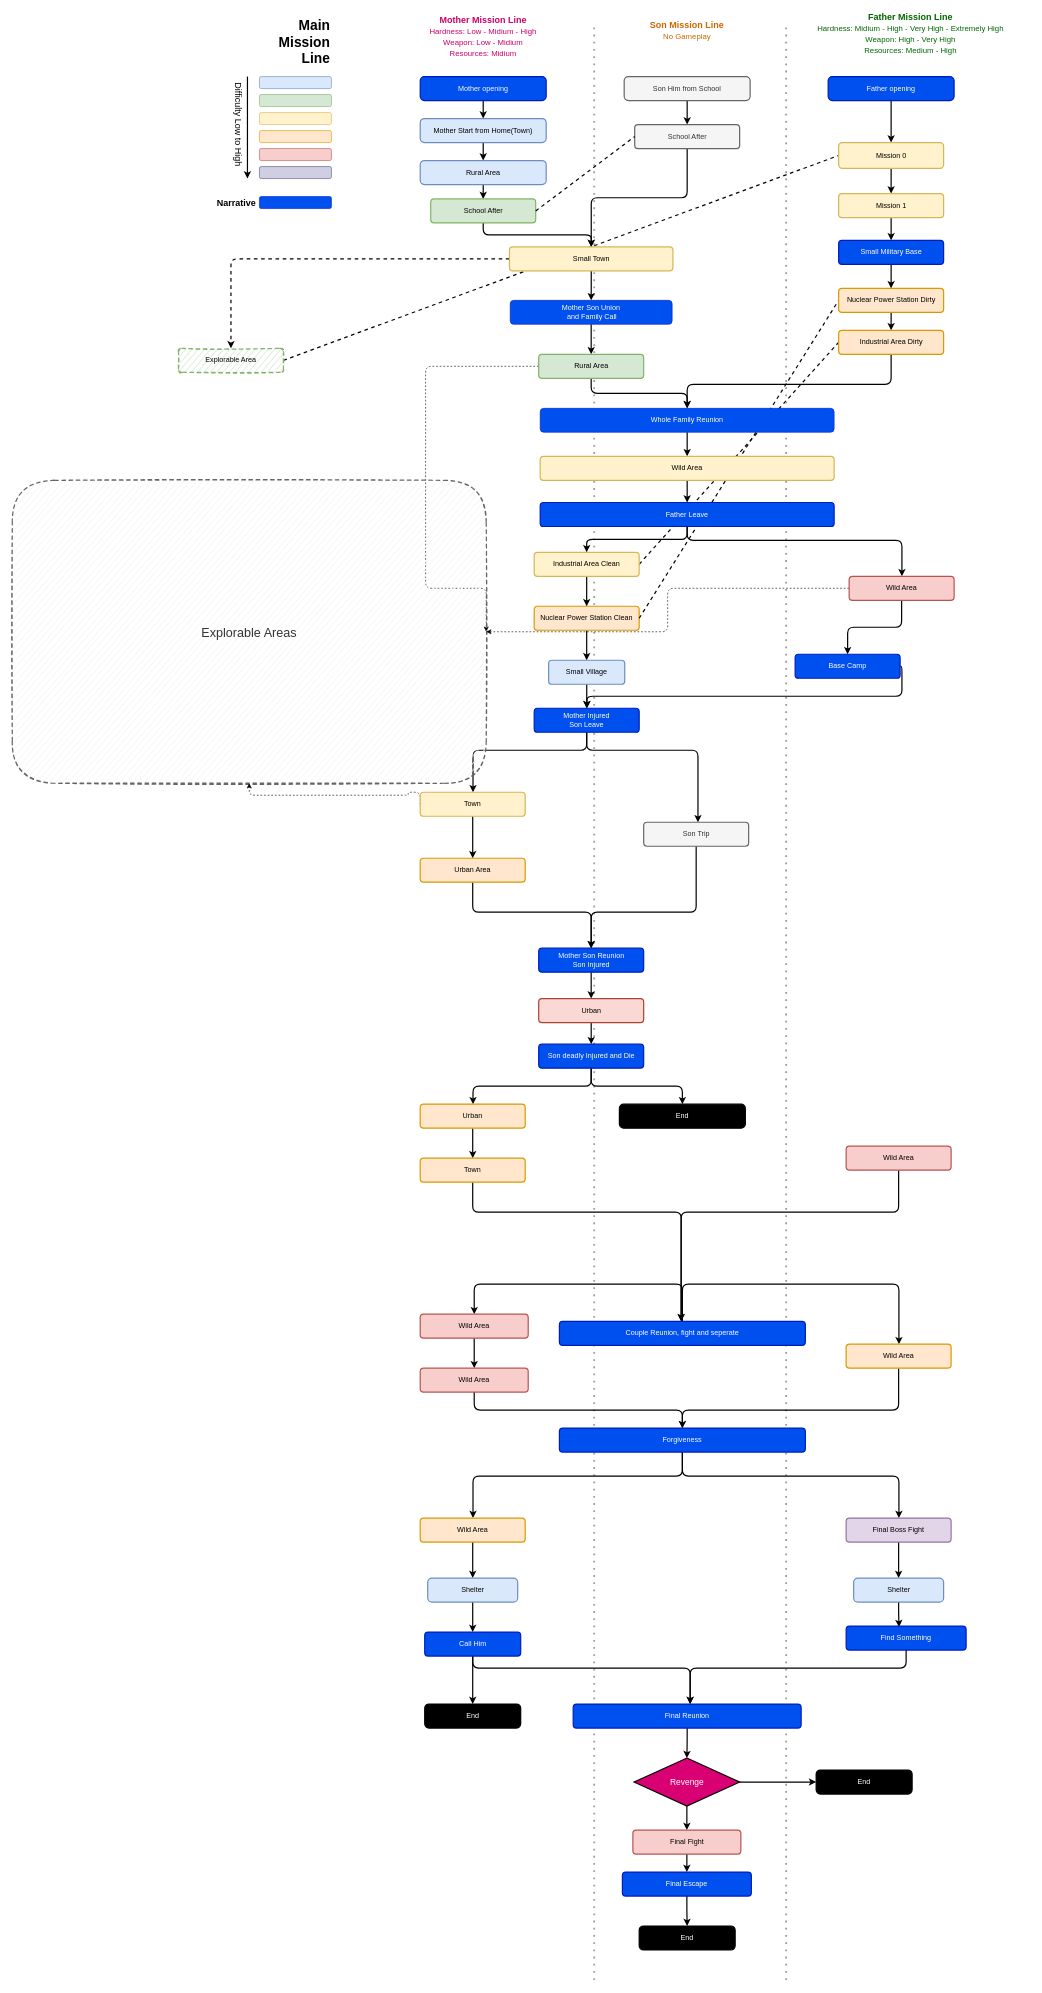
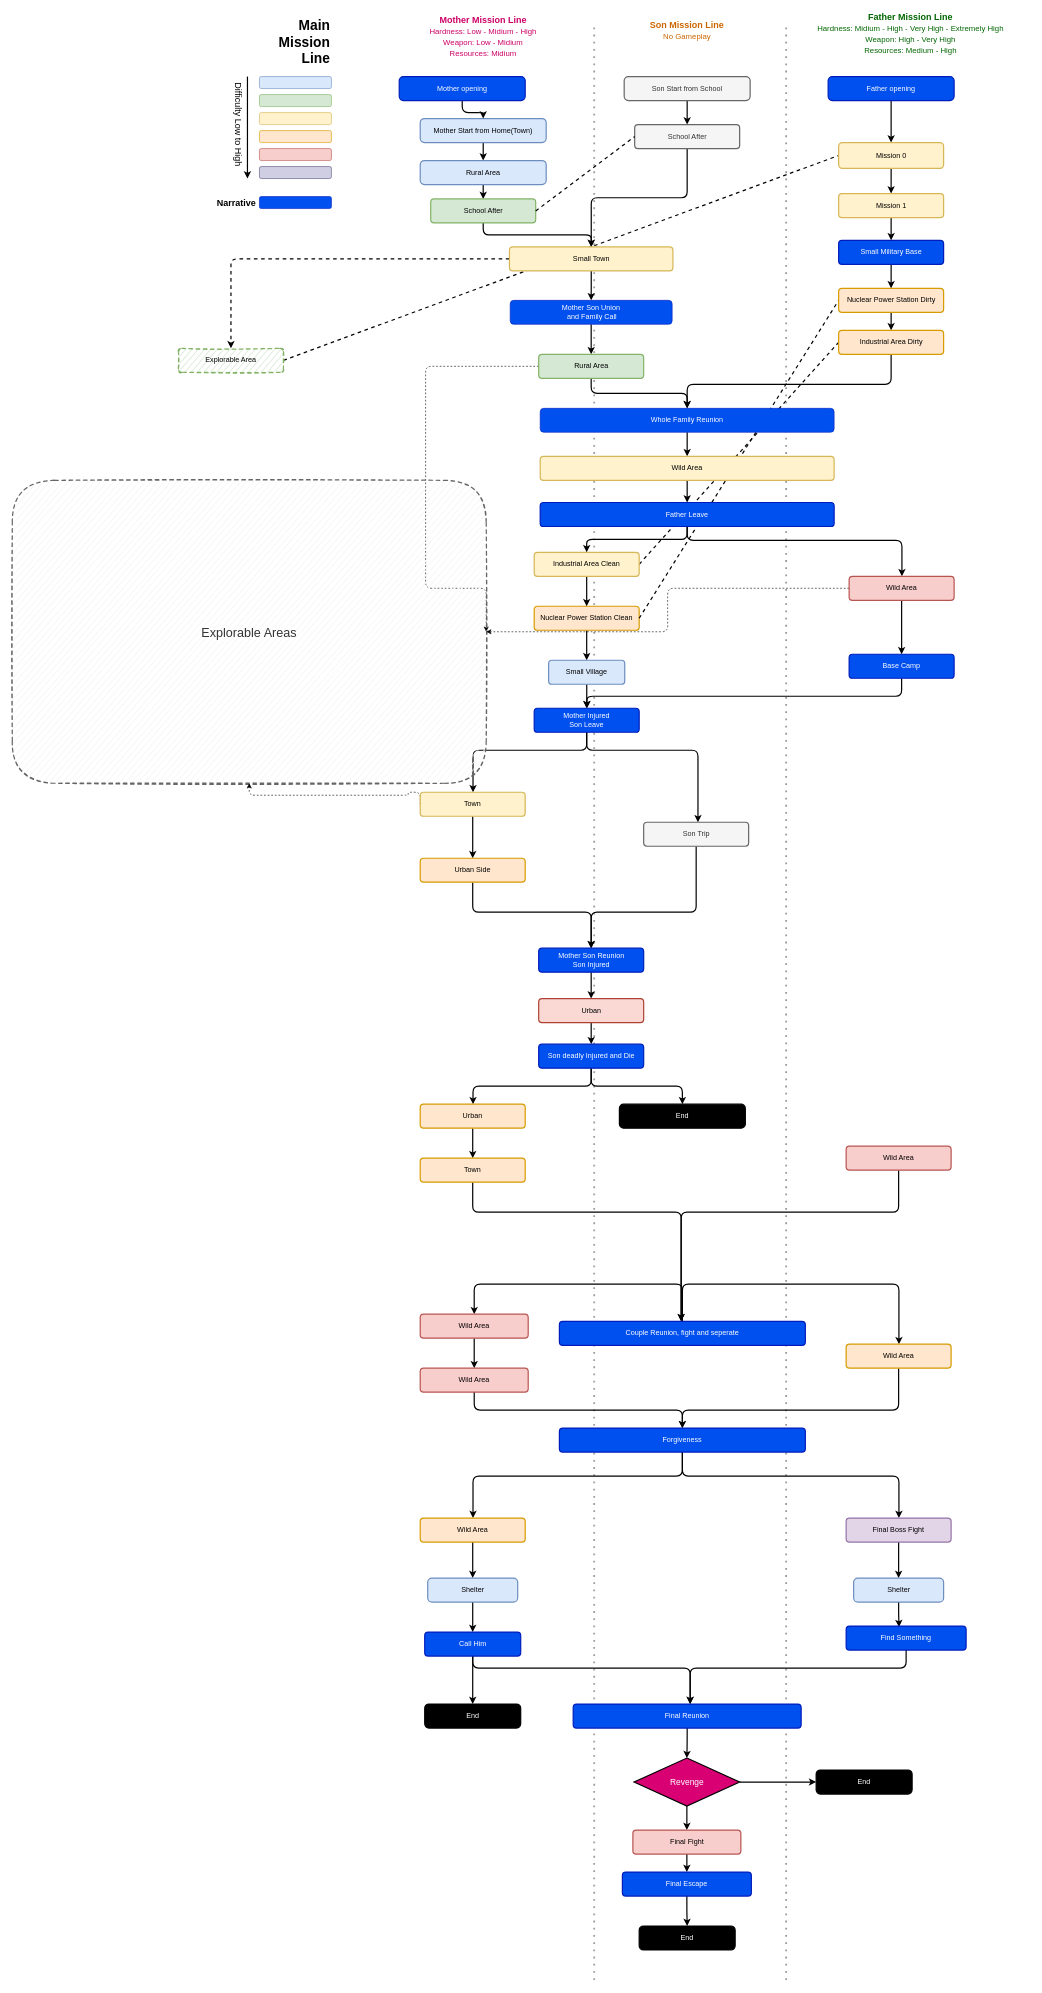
(483, 89) -> (462, 89)
(687, 89) -> (687, 89)
(848, 666) -> (902, 666)
(473, 870) -> (473, 870)
